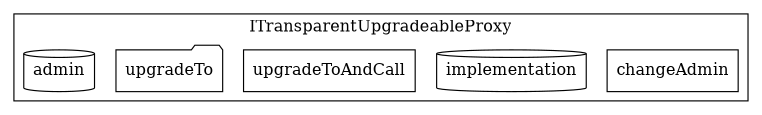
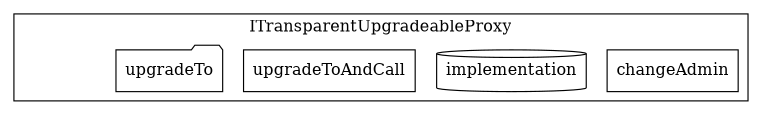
(59, 71) -> none
